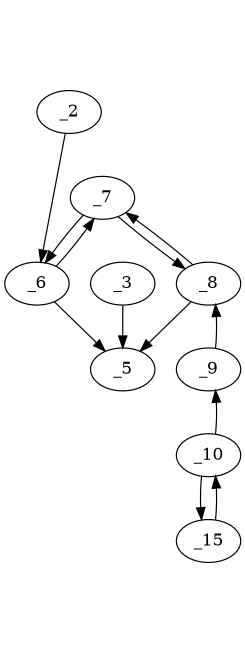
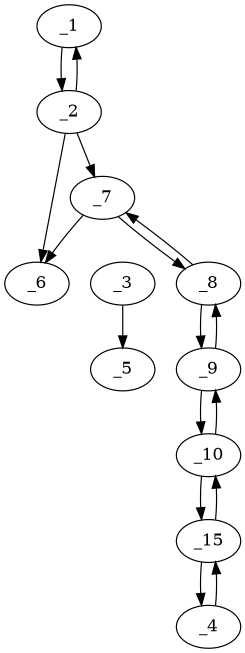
none -> (69, 26)
(72, 248) -> (84, 149)
(75, 322) -> none
(170, 322) -> (201, 320)
none -> (201, 406)
none -> (209, 627)
